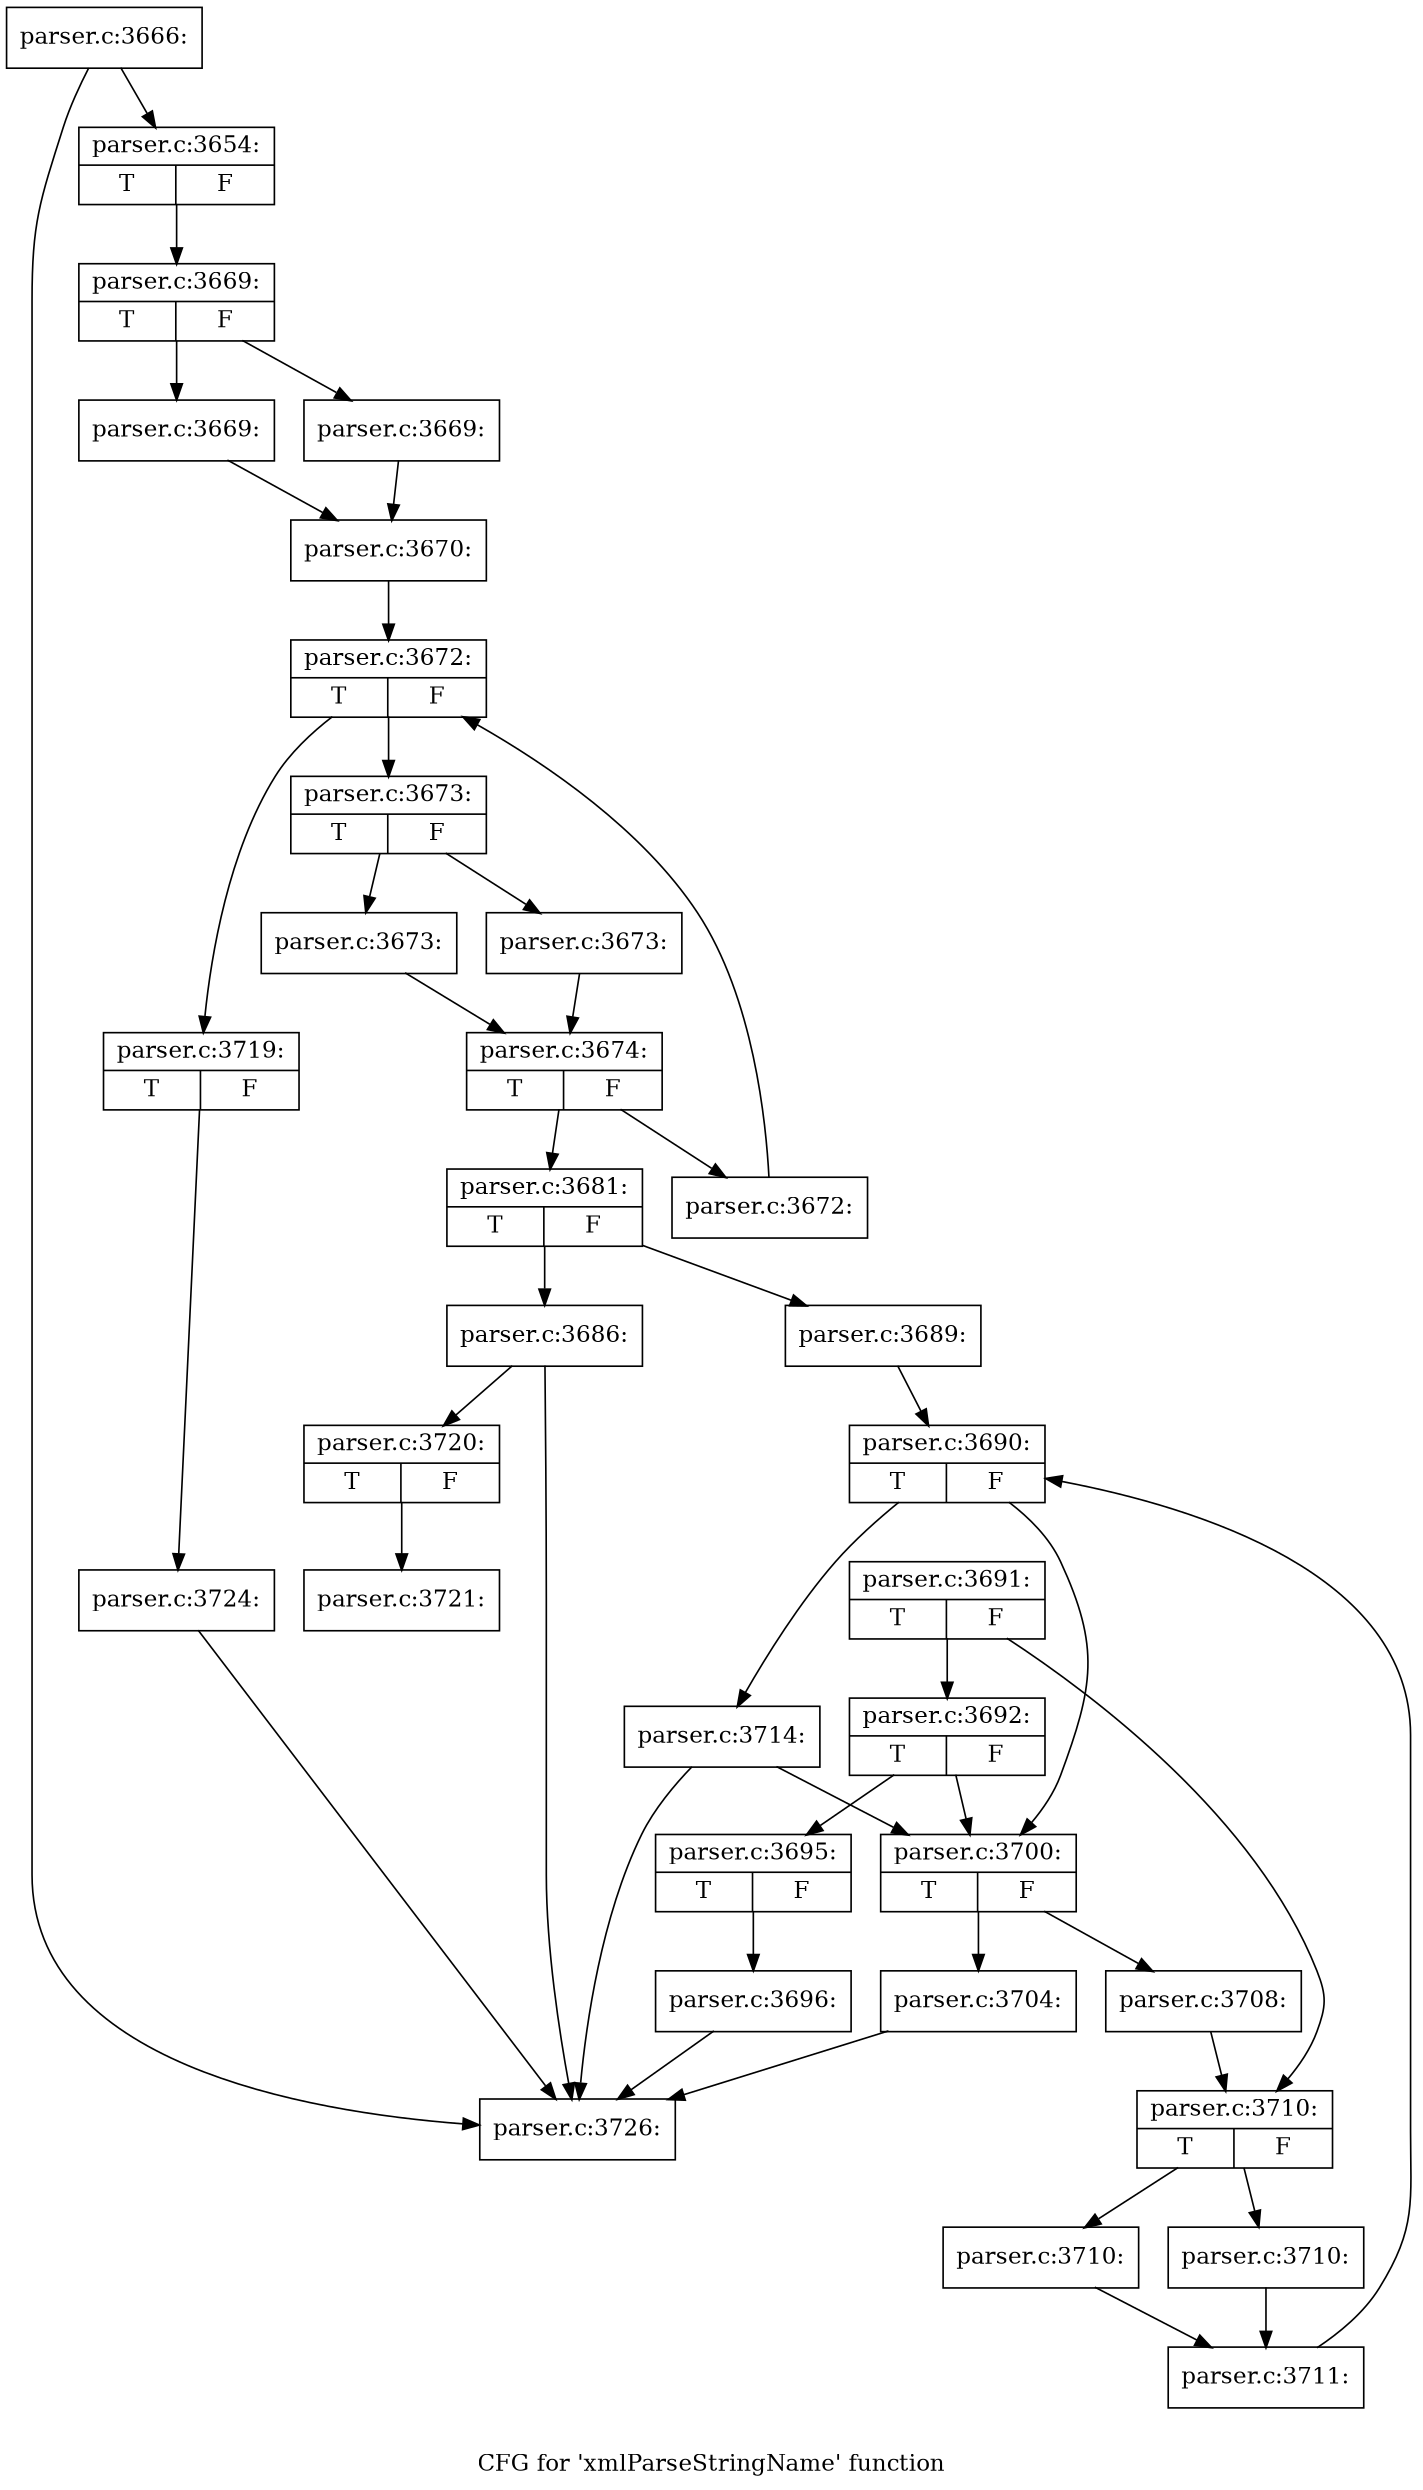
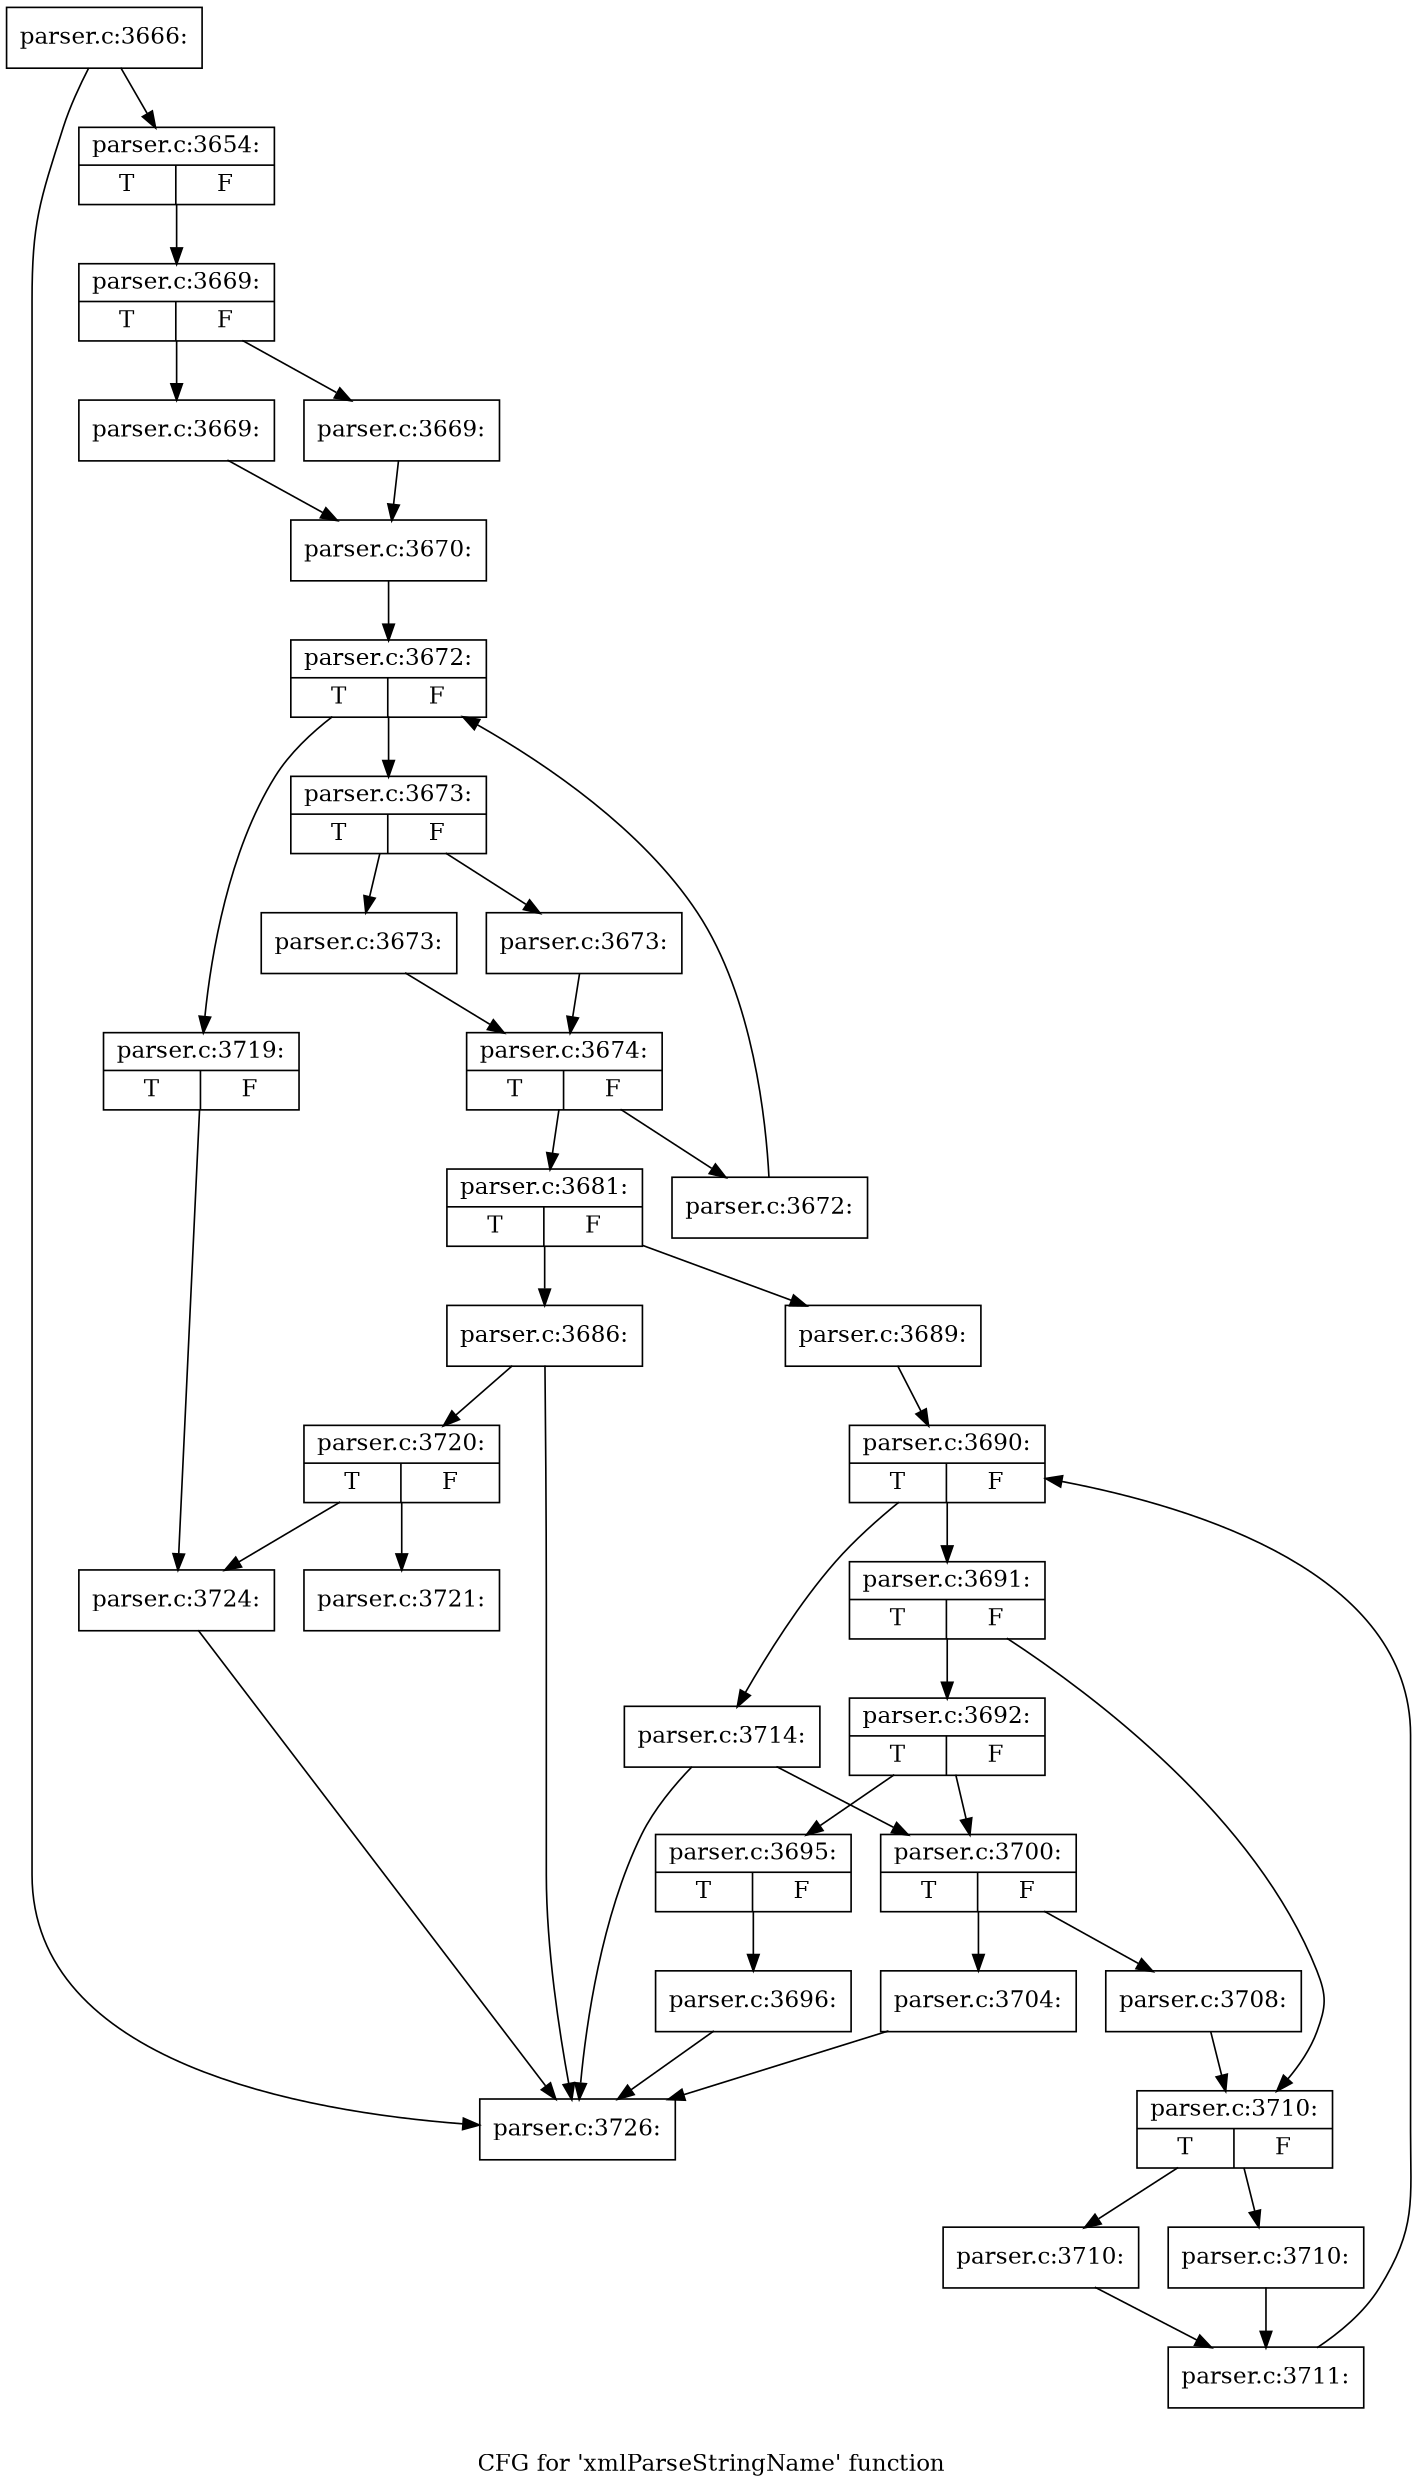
none -> (290, 1532)
(1087, 1656) -> (947, 1524)
